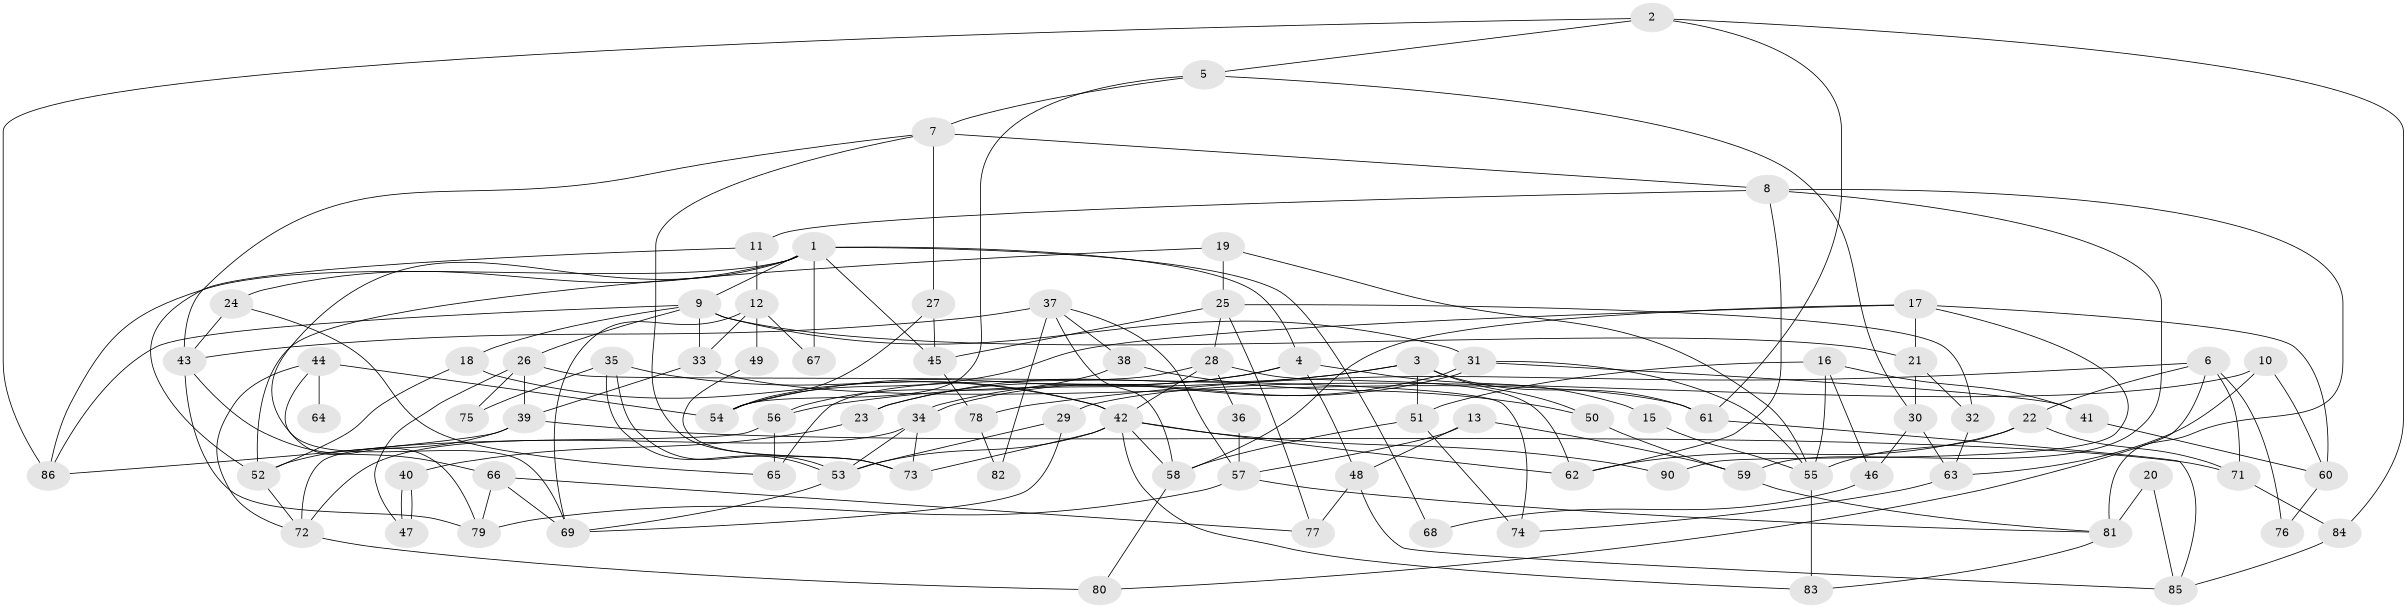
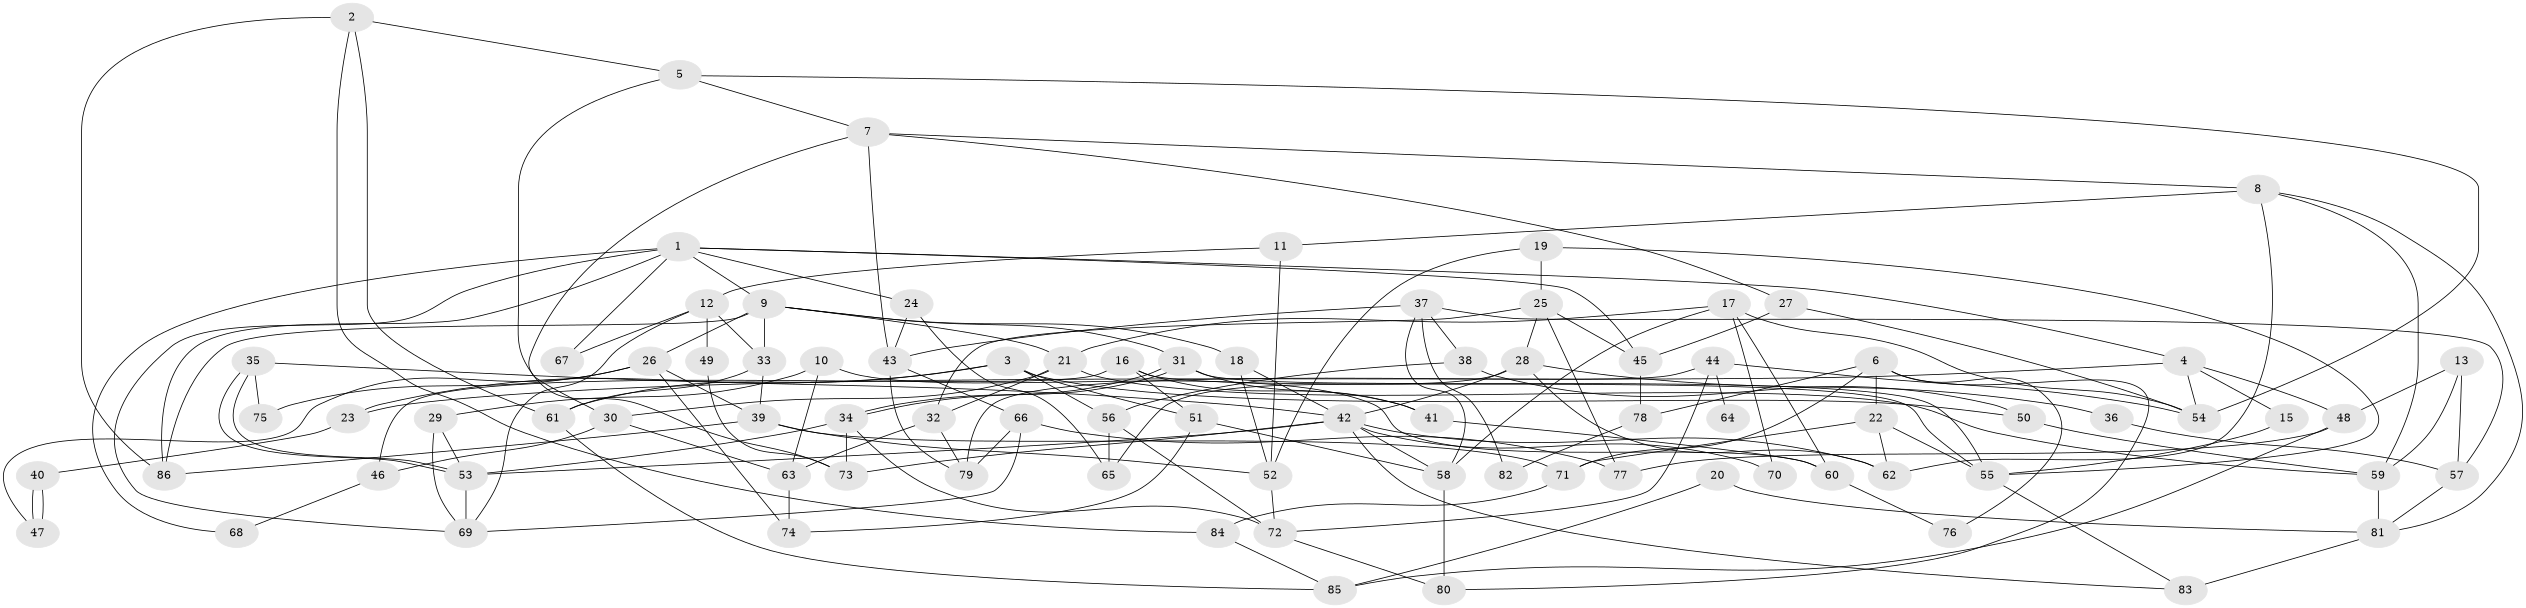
none -> (1529, 394)
(1668, 476) -> (1775, 476)
(861, 511) -> (950, 447)
